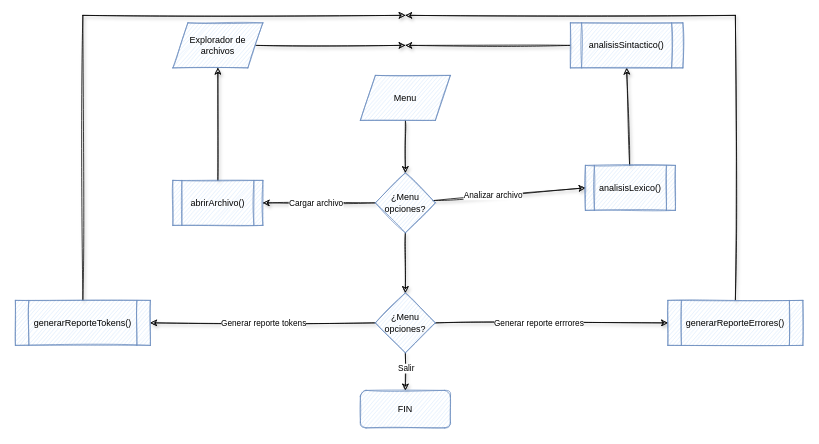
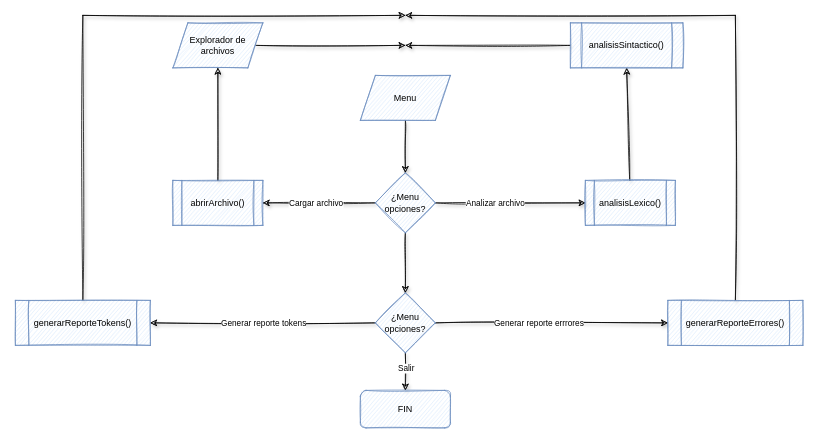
(630, 188) -> (630, 203)
